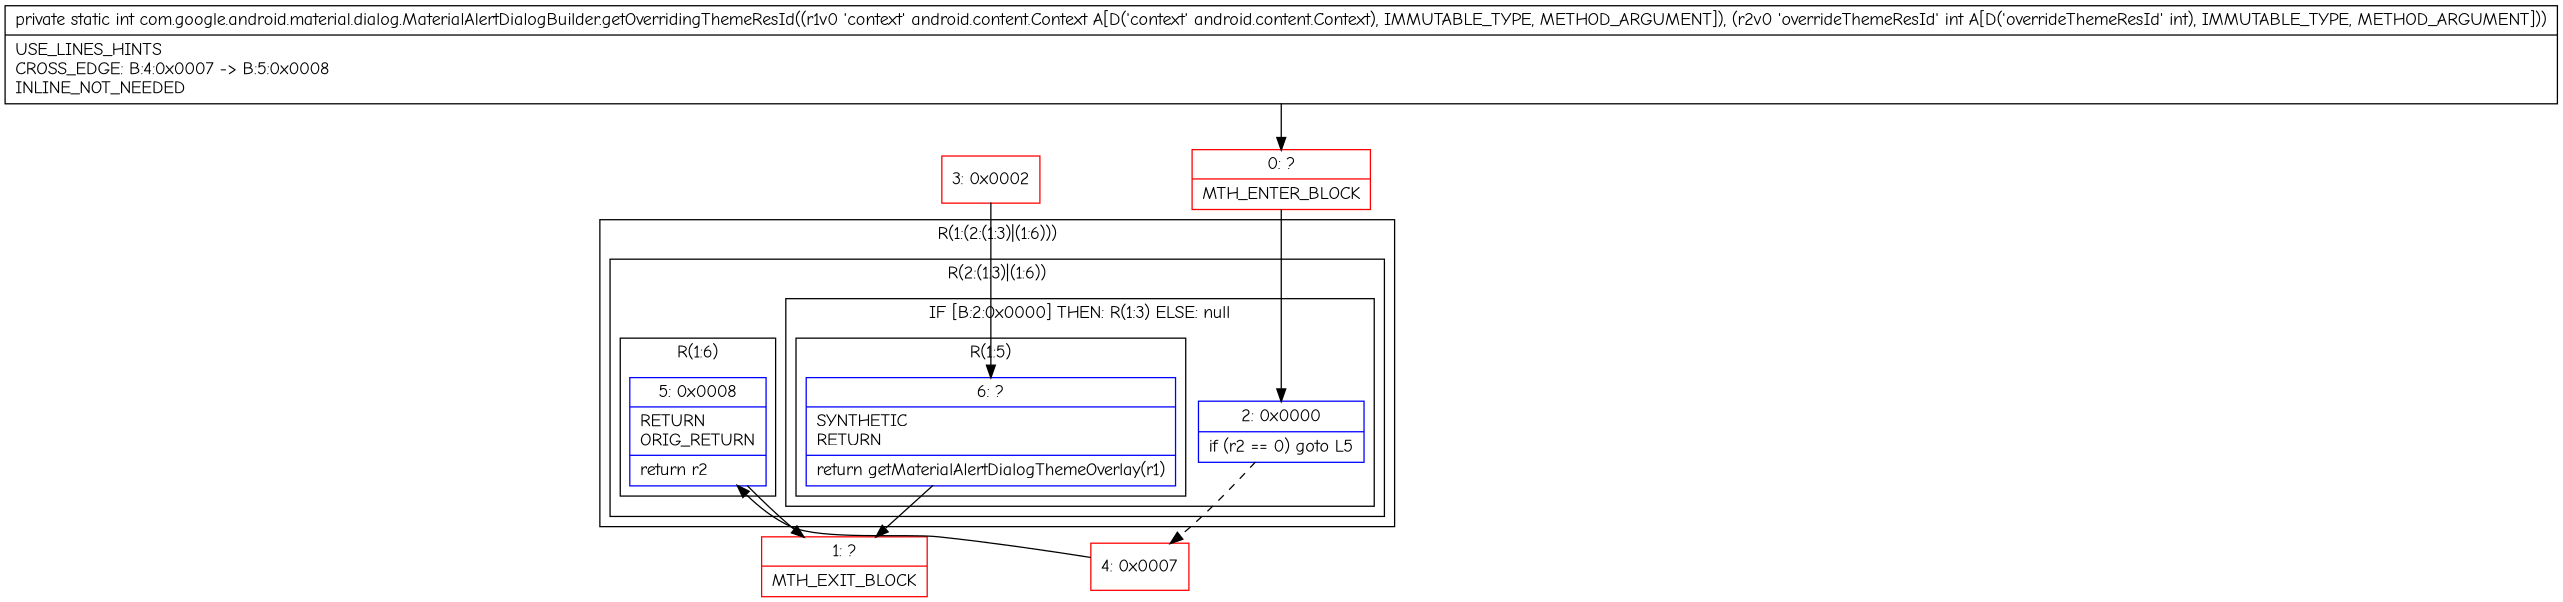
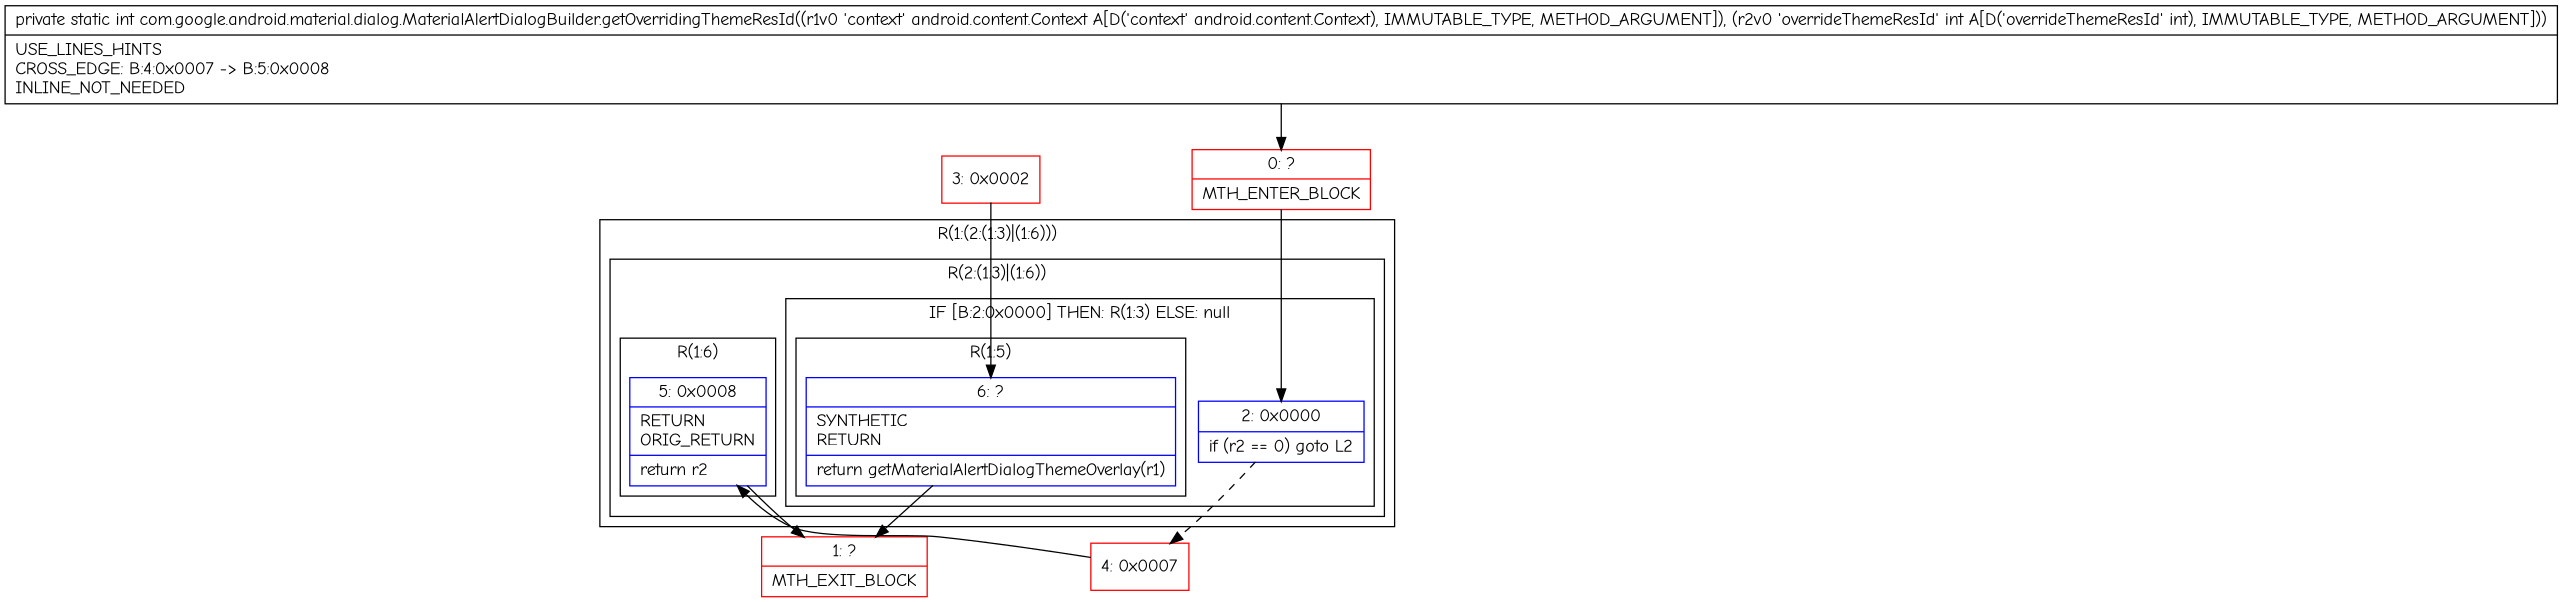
(1281, 446) -> (1281, 446)
